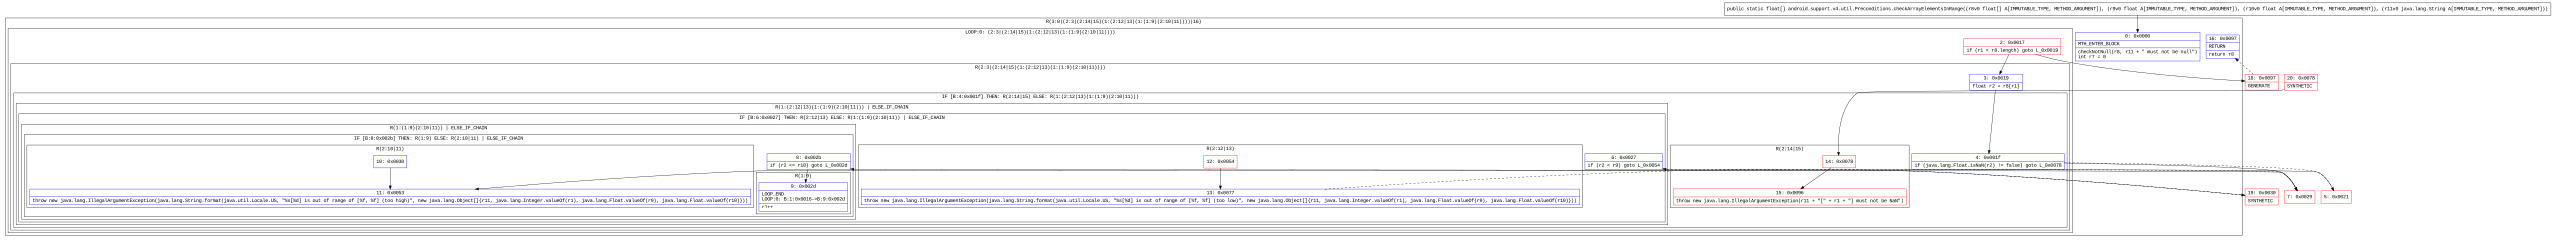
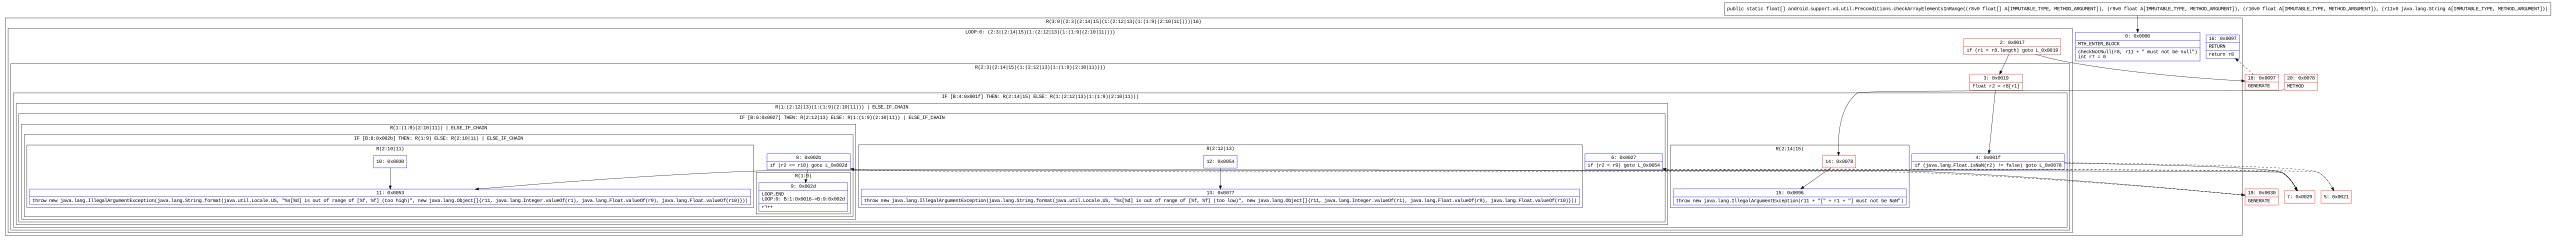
(1996, 82) -> (1996, 82)
(2300, 86) -> (2295, 86)
(1220, 162) -> (1220, 162)
(2004, 170) -> (2004, 170)
(1623, 173) -> (1546, 172)
(1790, 197) -> (1790, 197)
(2260, 201) -> (2259, 201)
